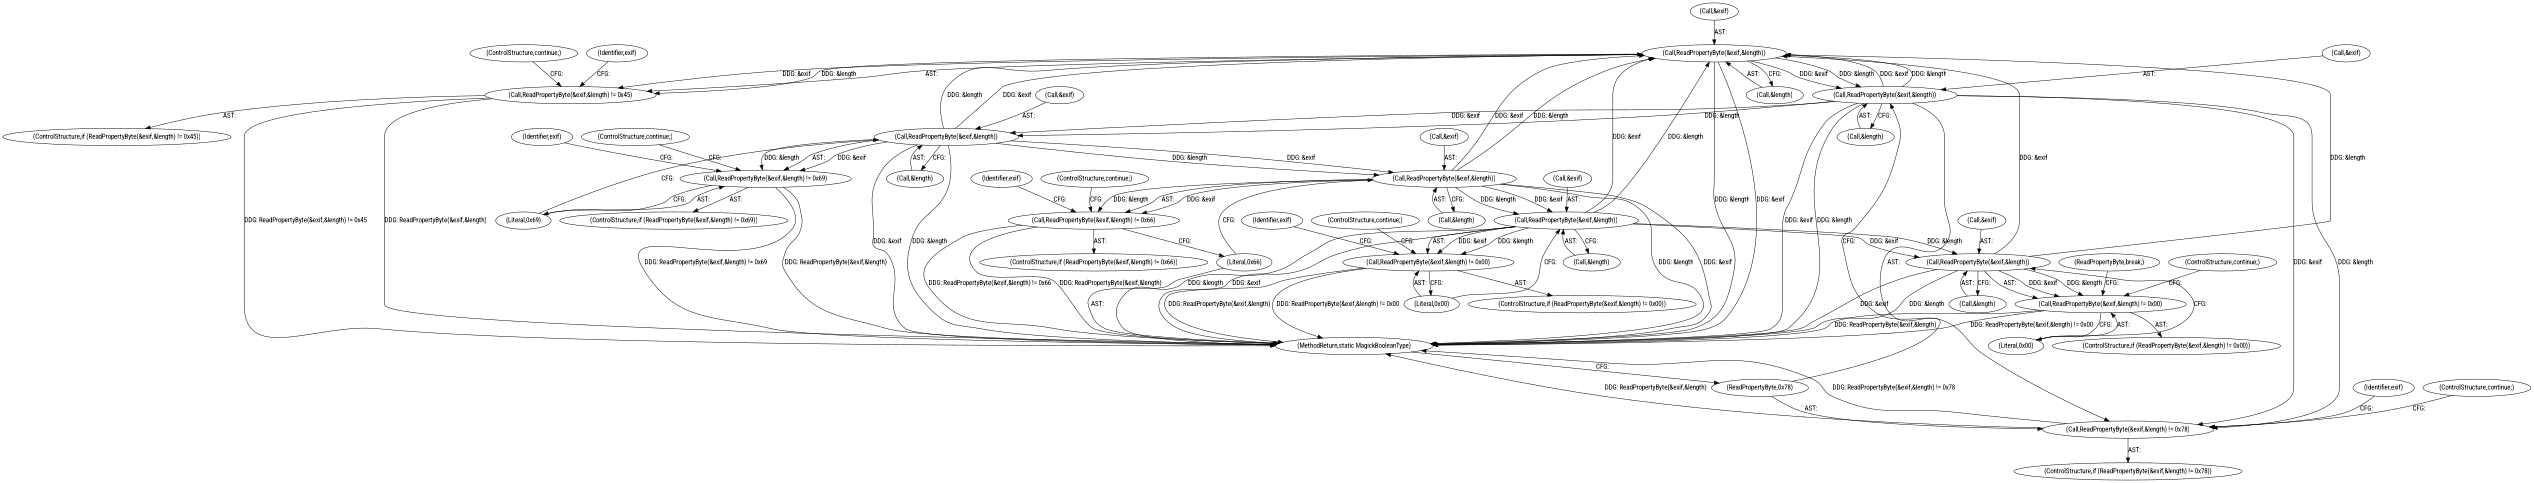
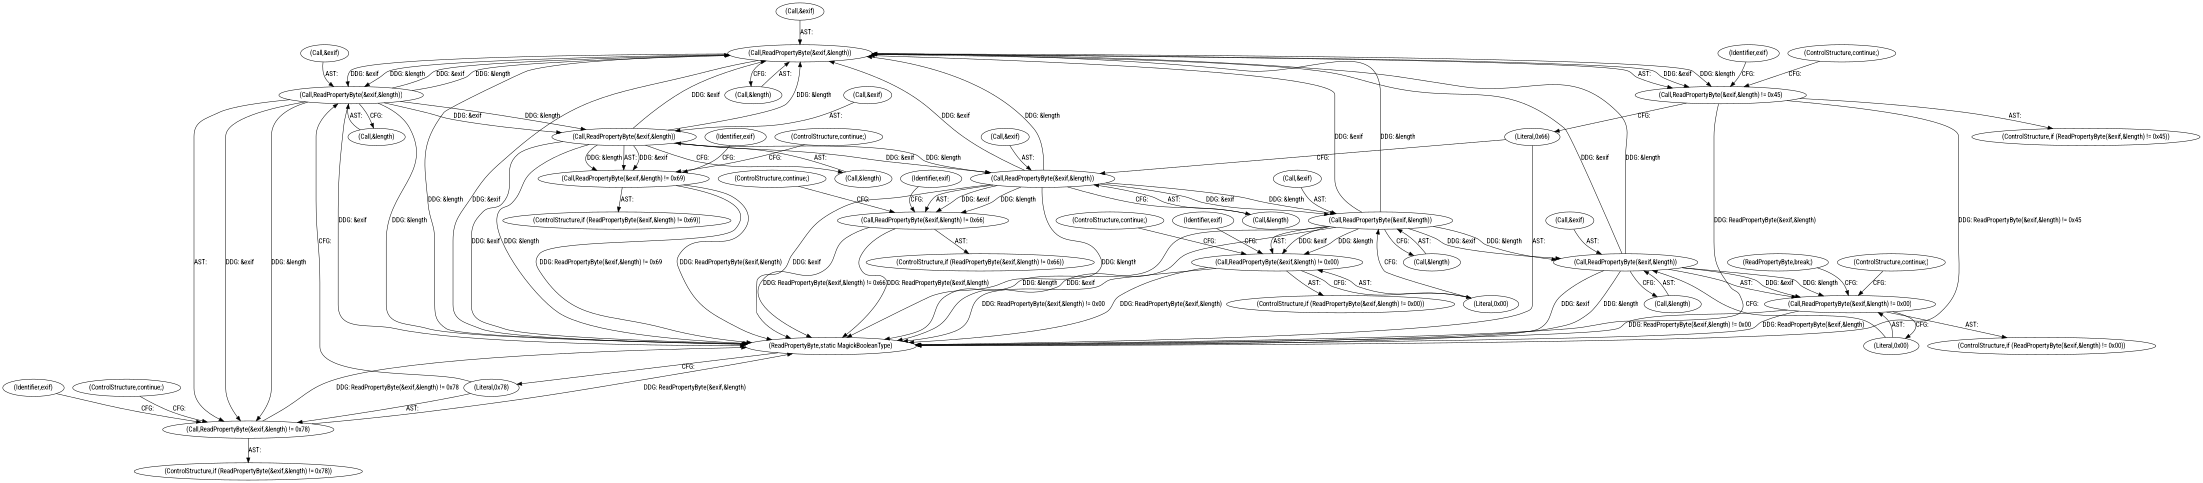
(523, 221) -> none
(1171, 242) -> (1626, 116)
(1354, 346) -> (831, 346)
(1760, 388) -> (491, 388)
